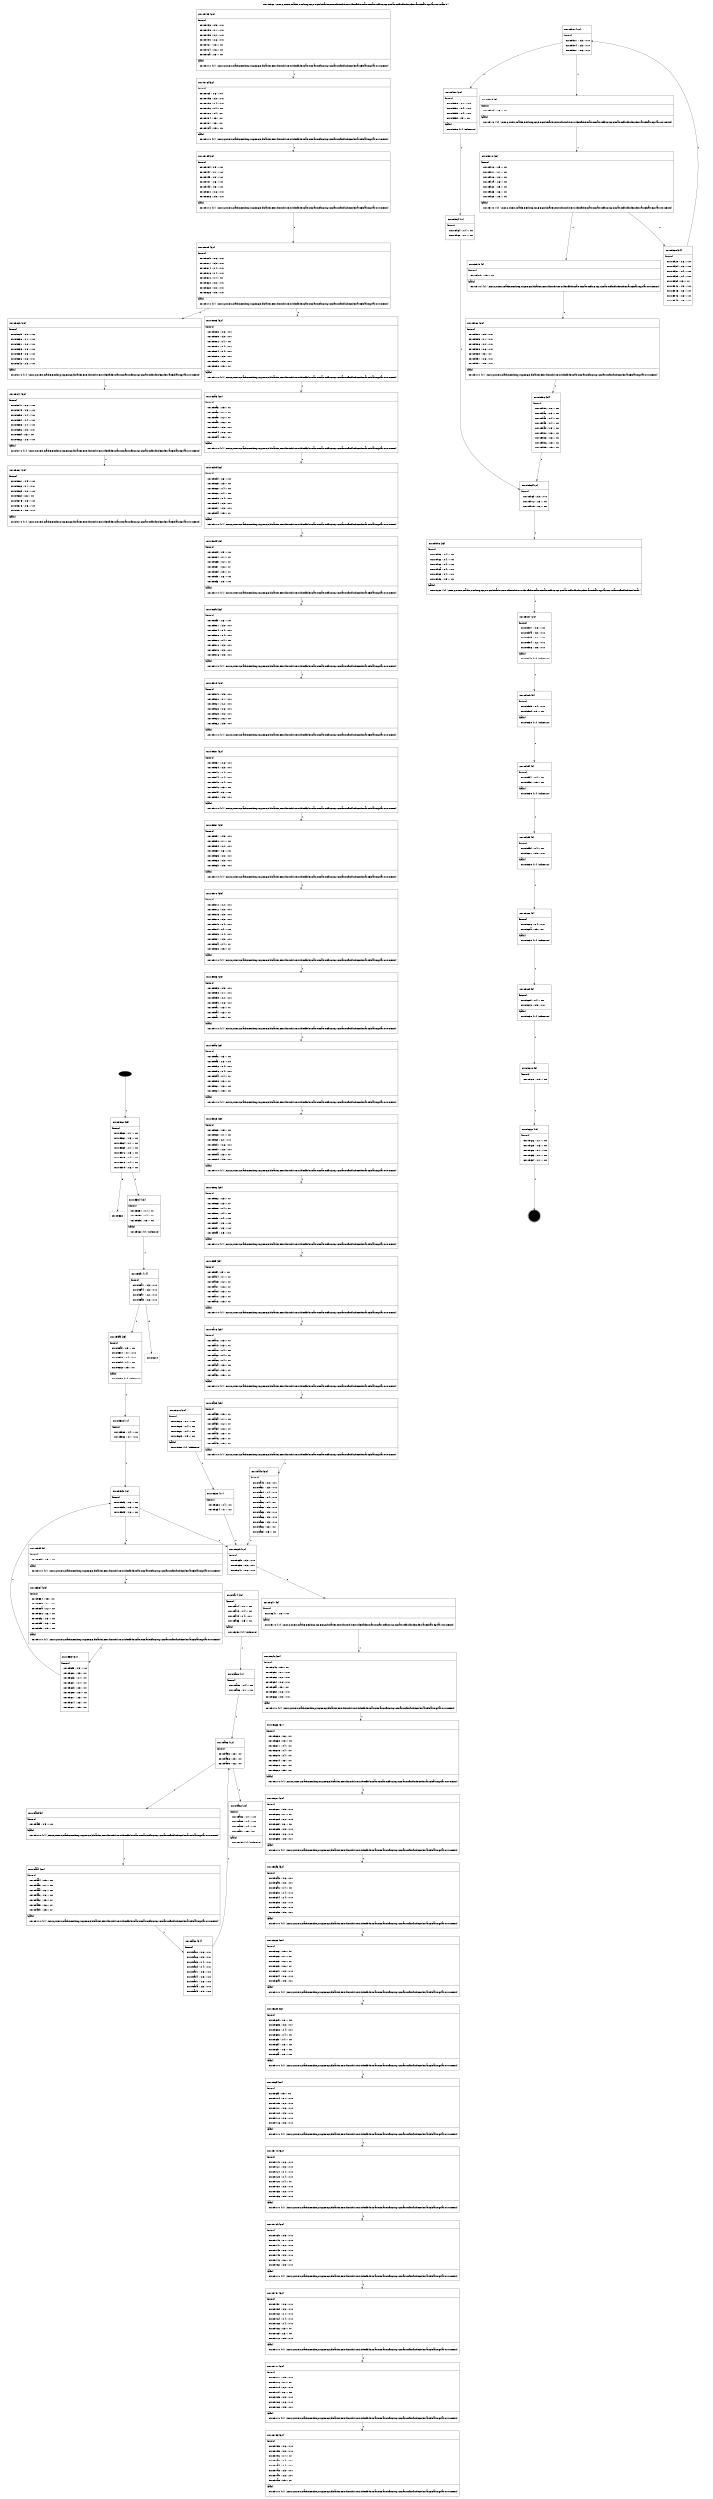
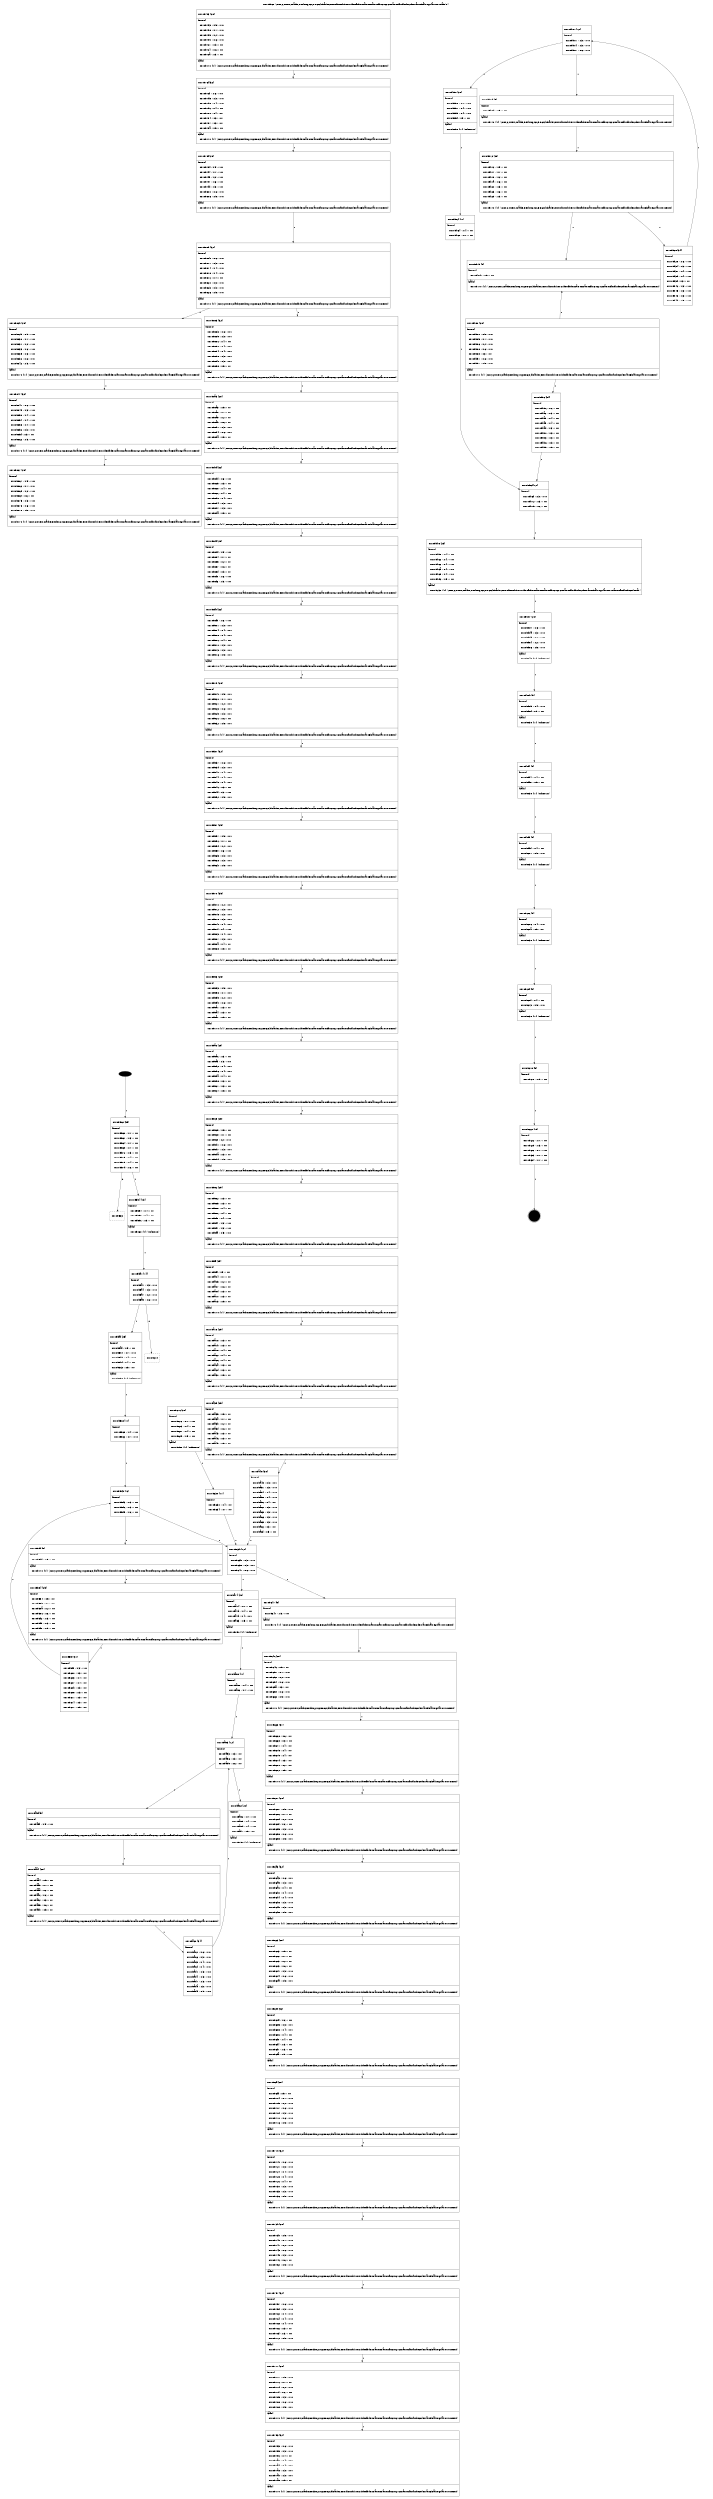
(563, 304) -> (560, 306)
none -> (301, 743)
none -> (242, 1582)
